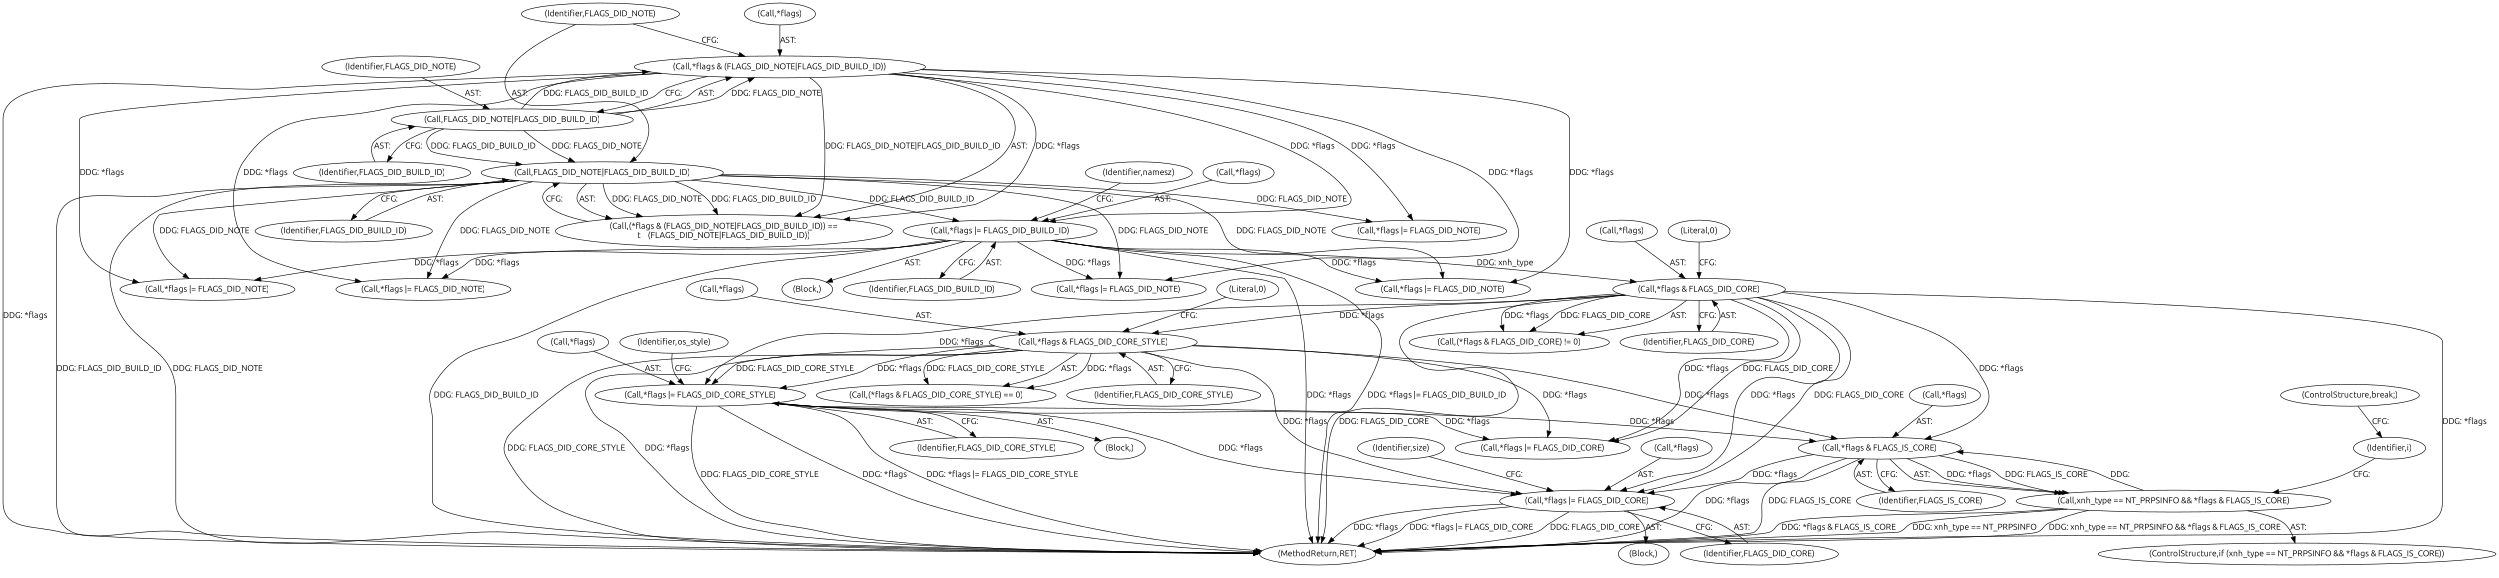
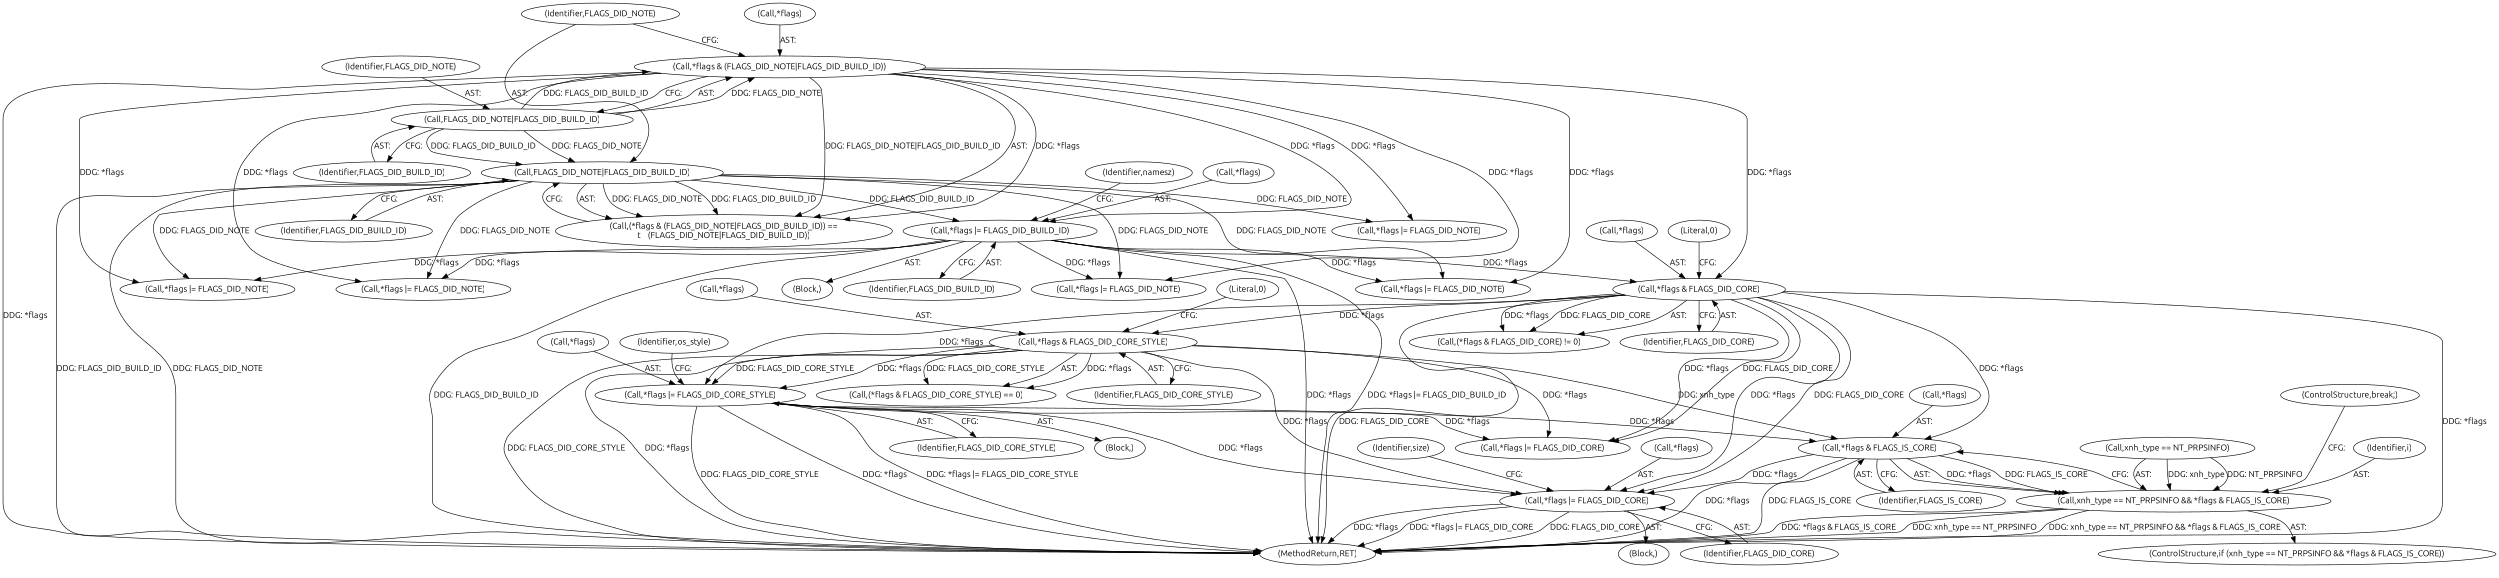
none -> (1421, 78)
(1505, 263) -> (1505, 263)
(1707, 395) -> (1707, 395)
(2368, 419) -> (2316, 460)
none -> (2167, 448)
(2121, 475) -> (2121, 475)
(2363, 475) -> (2363, 475)
